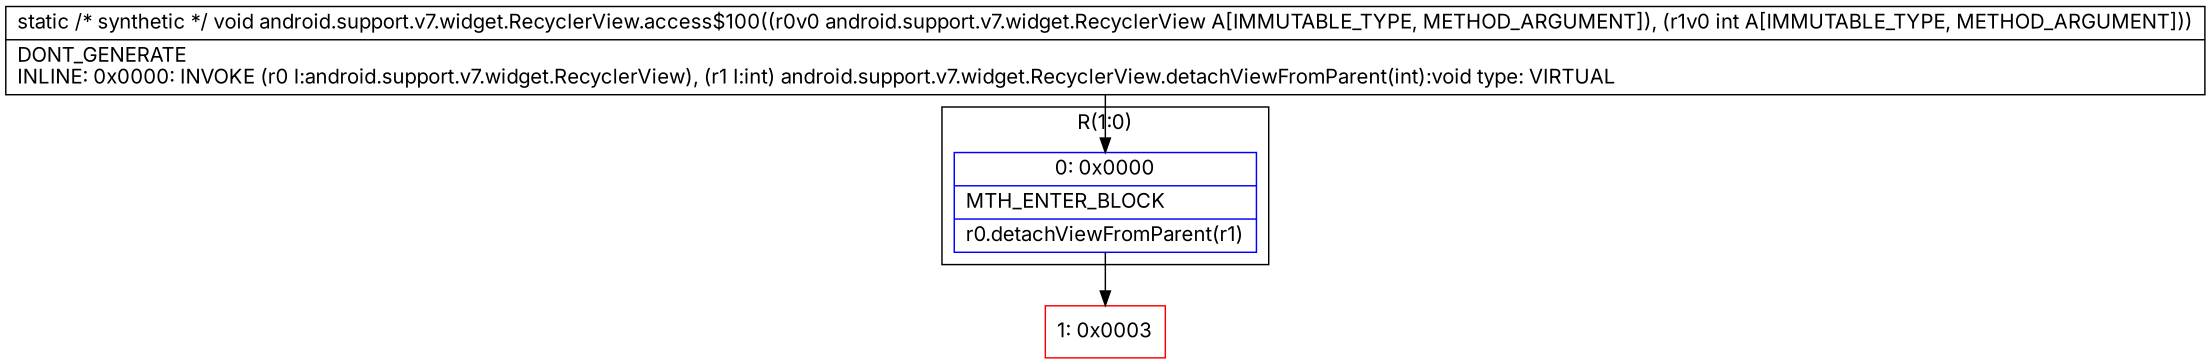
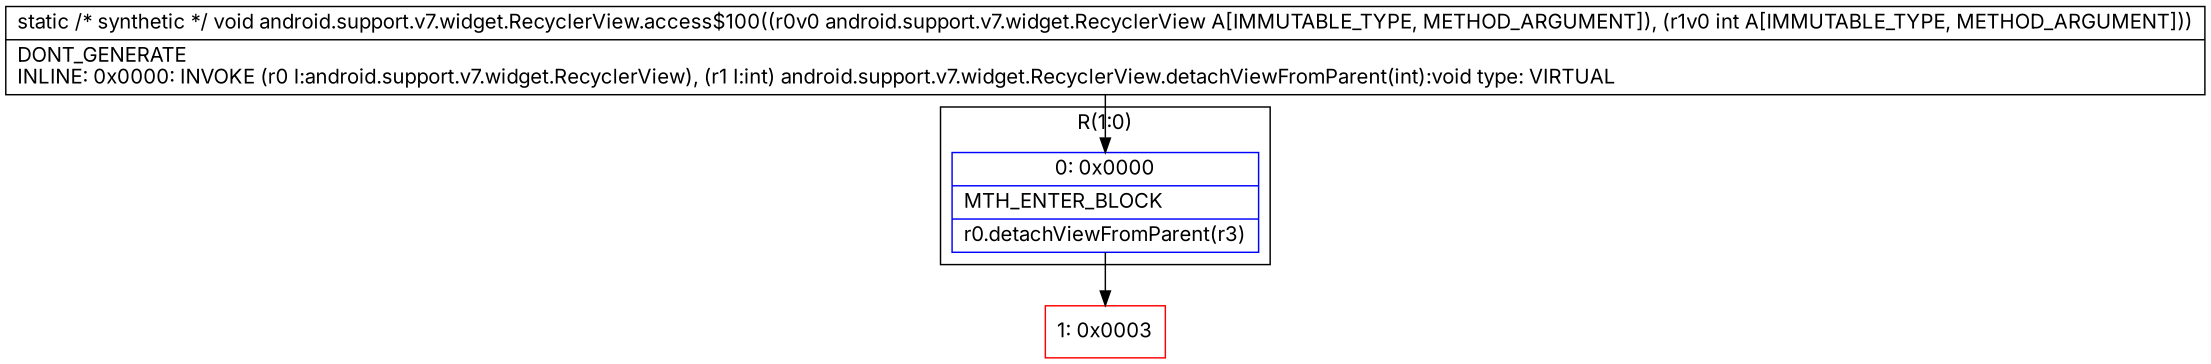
(1105, 235) -> (1105, 235)
